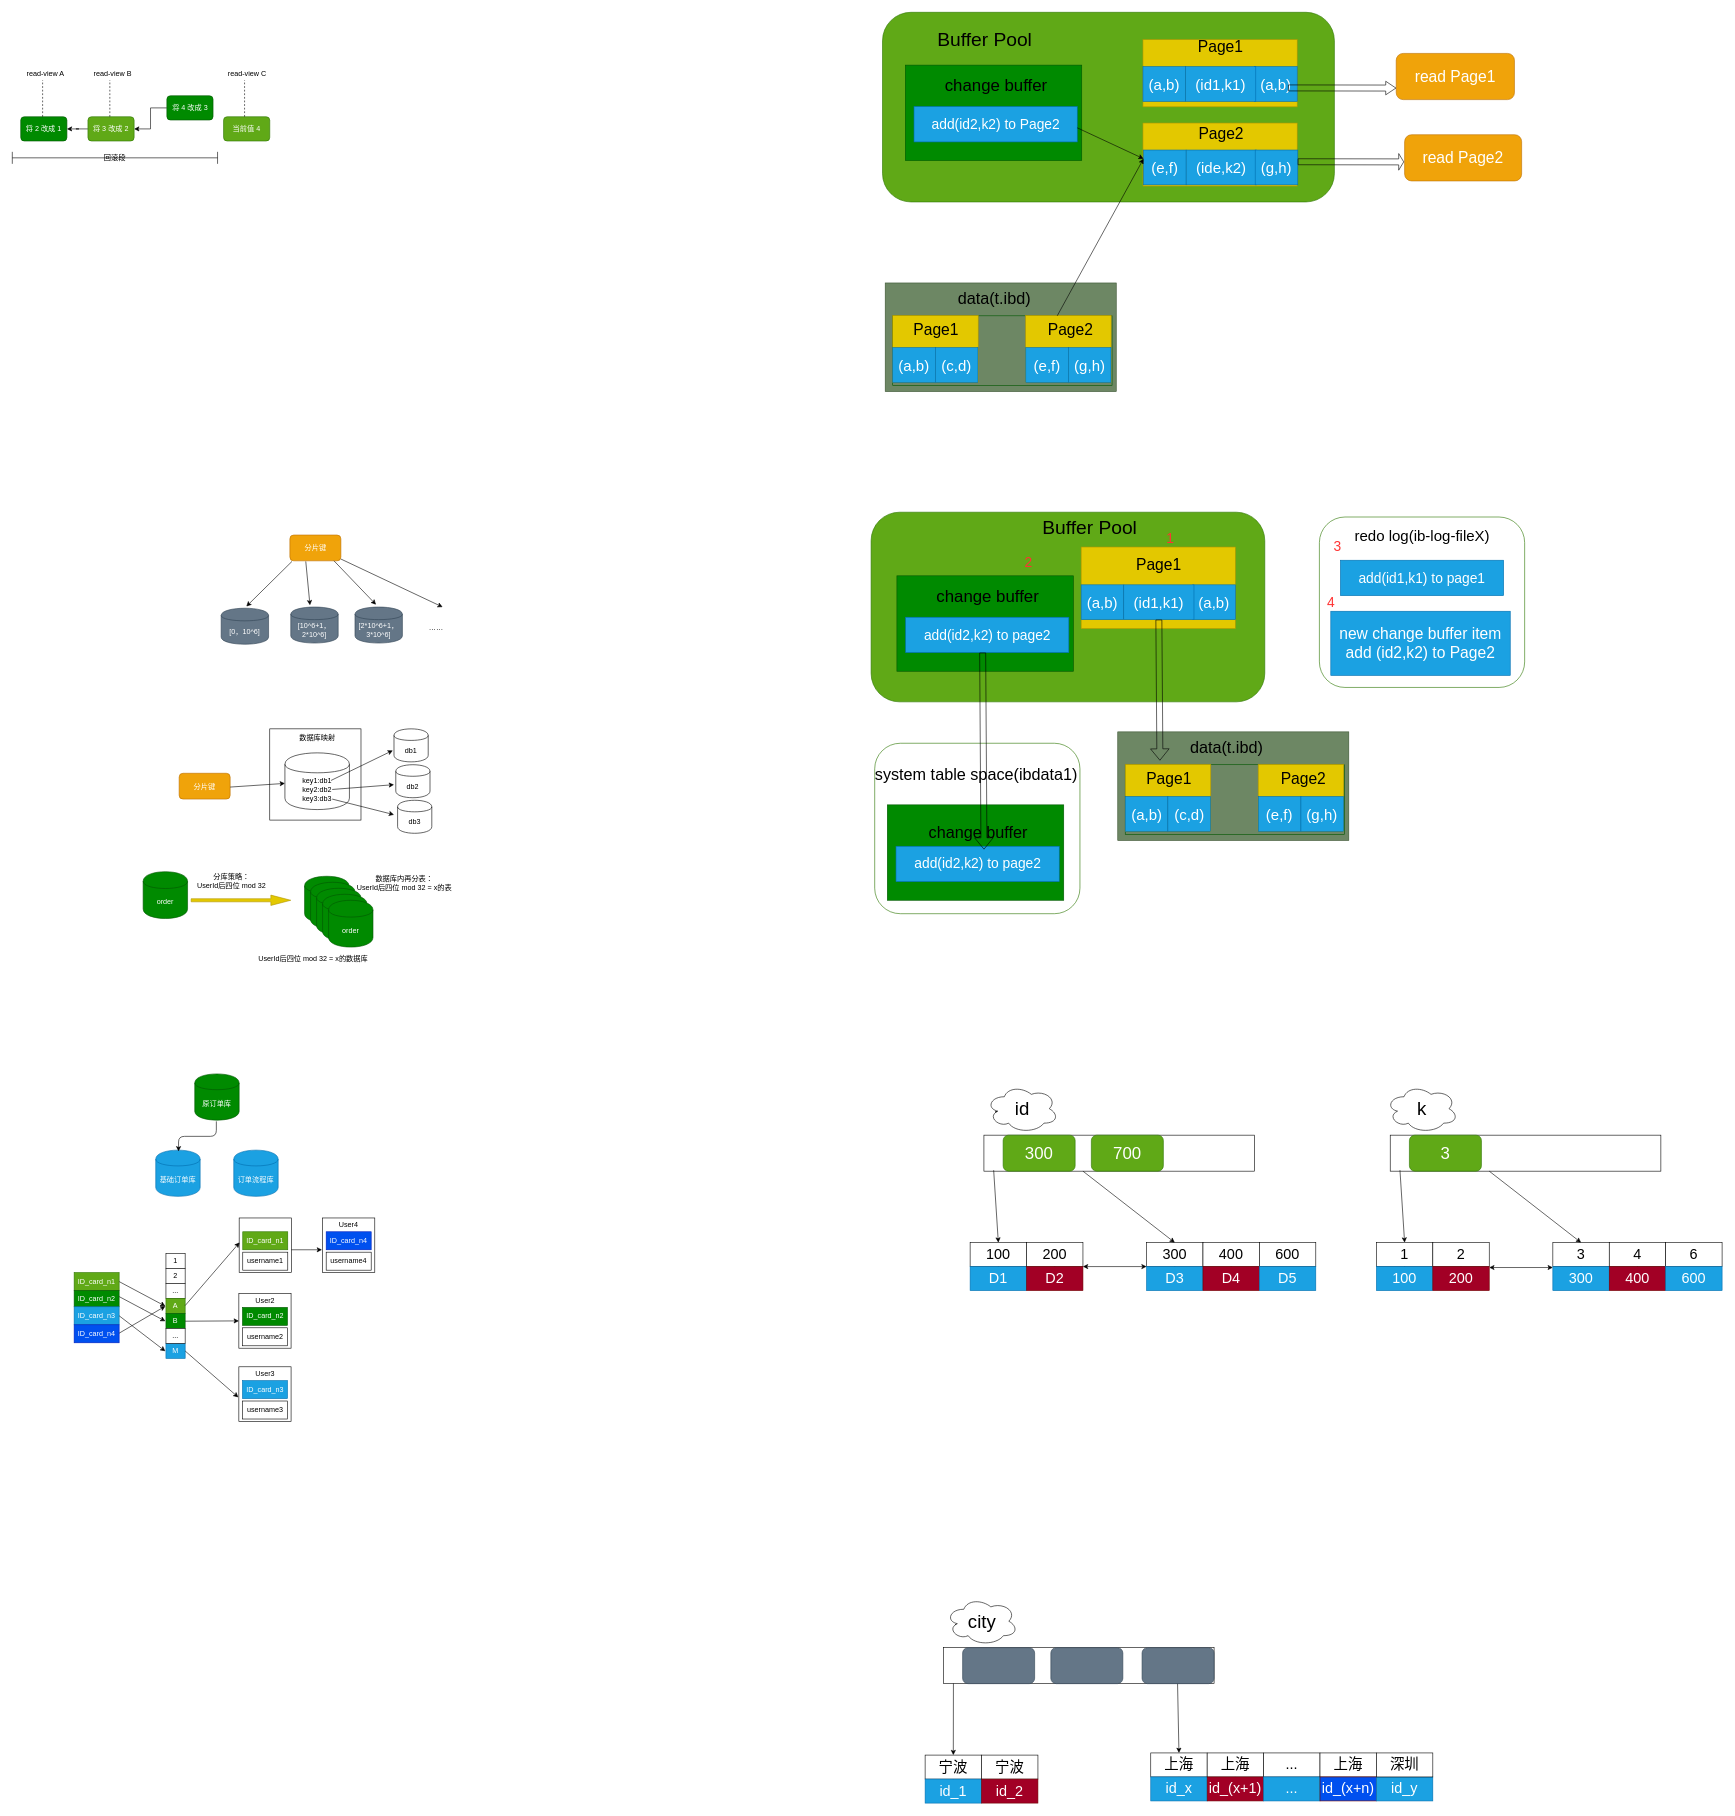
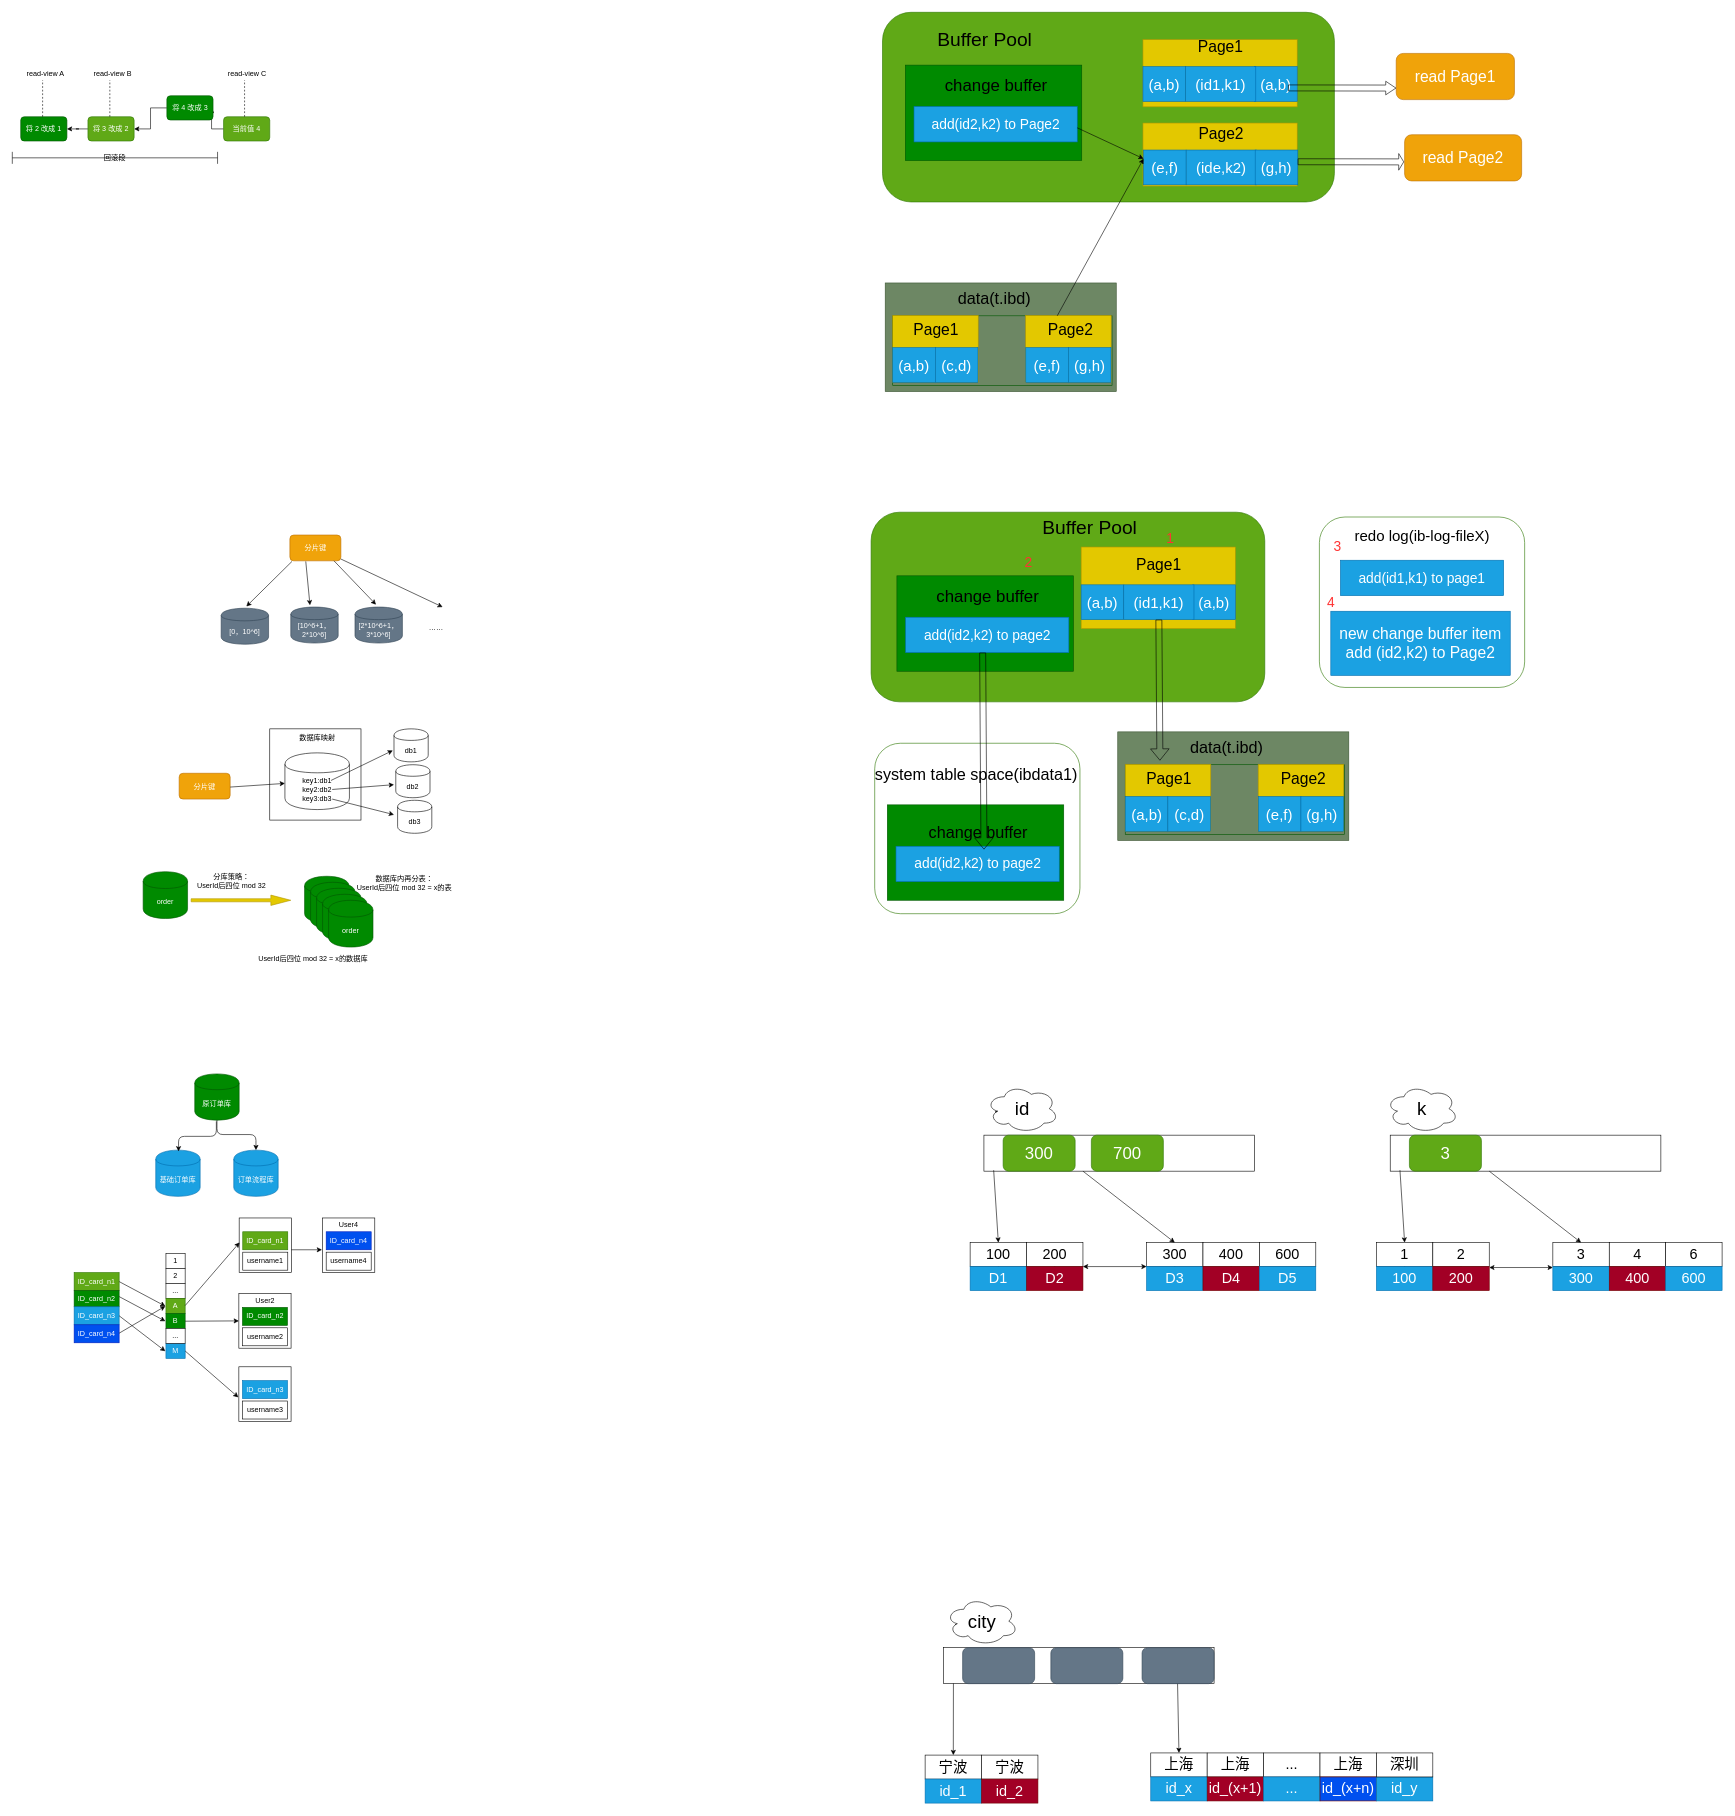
none -> (212, 127)
none -> (241, 1134)
(265, 1374) -> none
